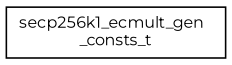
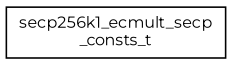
(116, 33) -> (116, 33)
